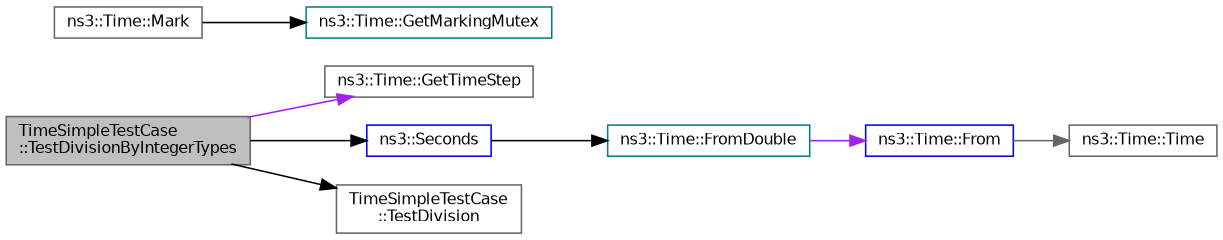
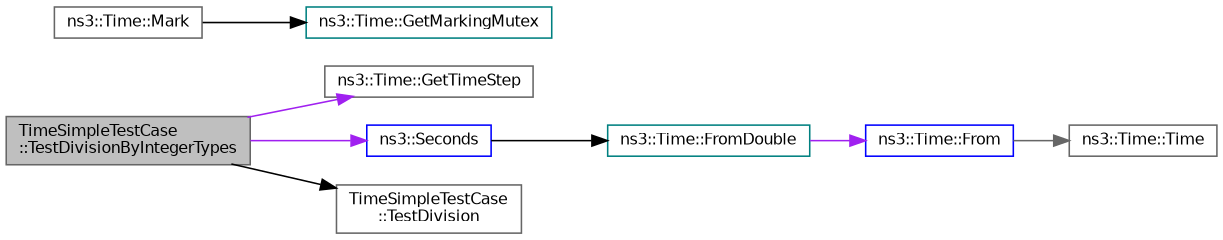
(301, 141) -> (301, 141)
